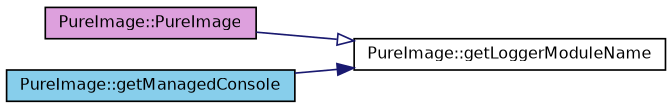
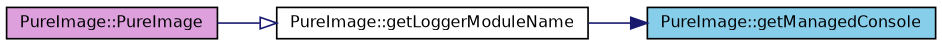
(316, 71) -> (609, 23)
